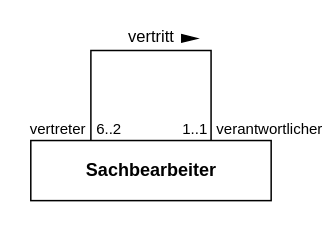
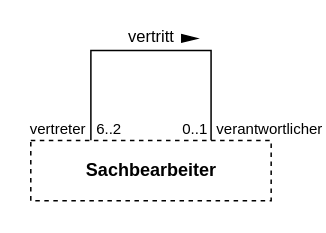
(195, 128) -> (195, 128)
(151, 170) -> (151, 170)
